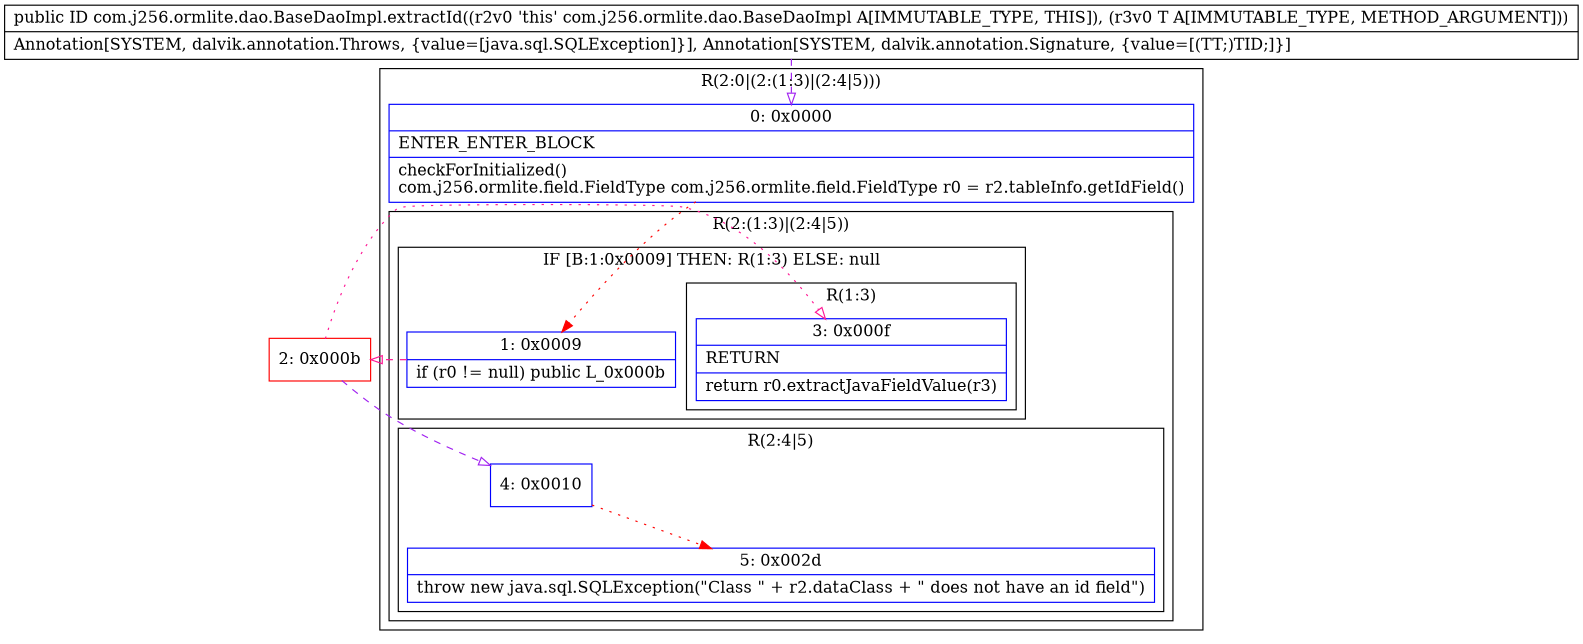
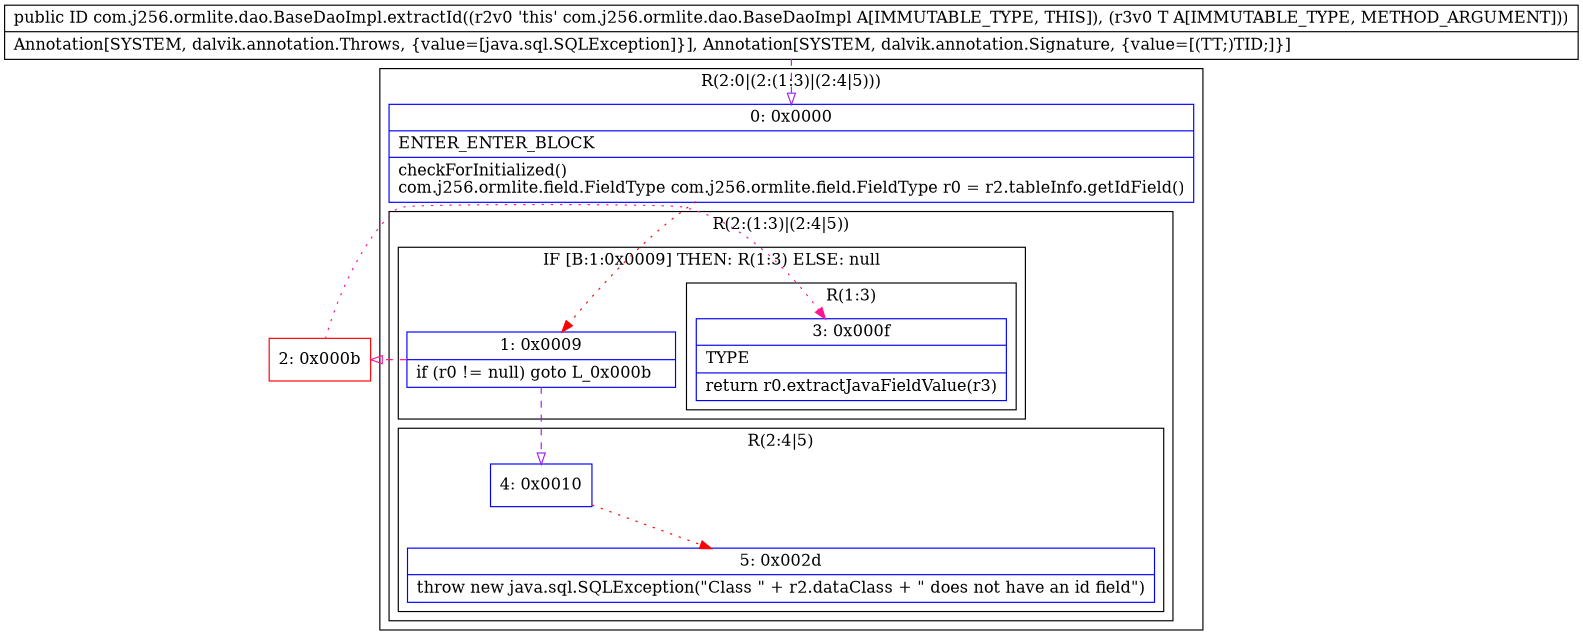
(552, 205) -> (552, 205)
(743, 359) -> (728, 359)
(541, 373) -> (534, 373)
(425, 436) -> (541, 412)
